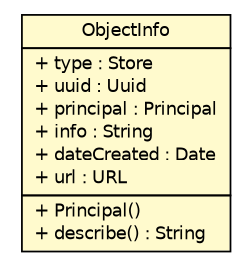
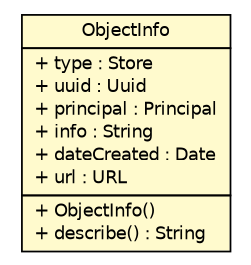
(88, 211) -> (96, 211)
